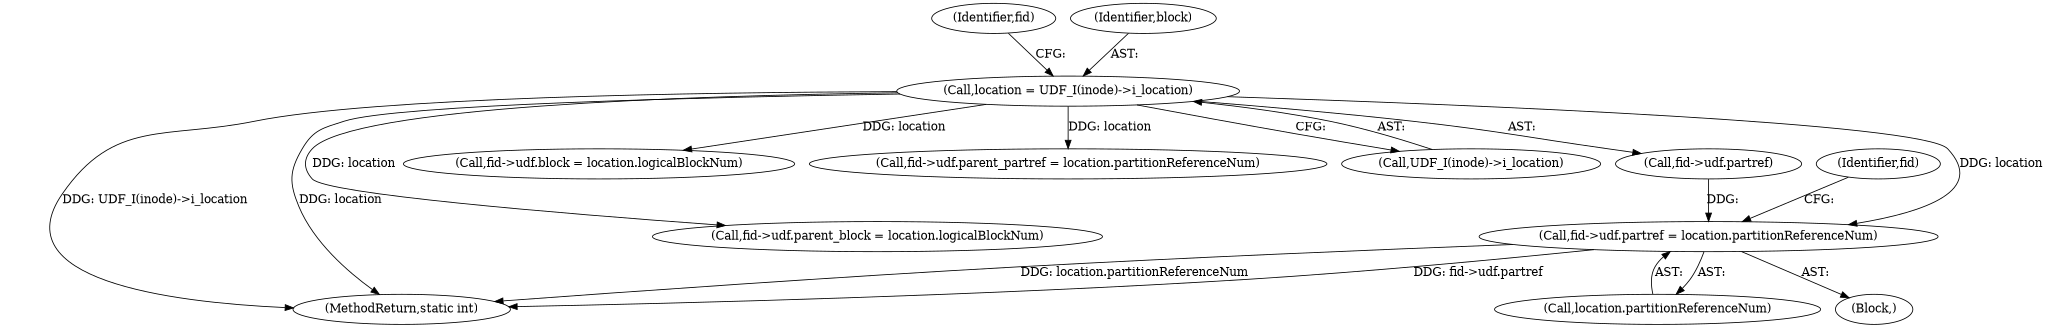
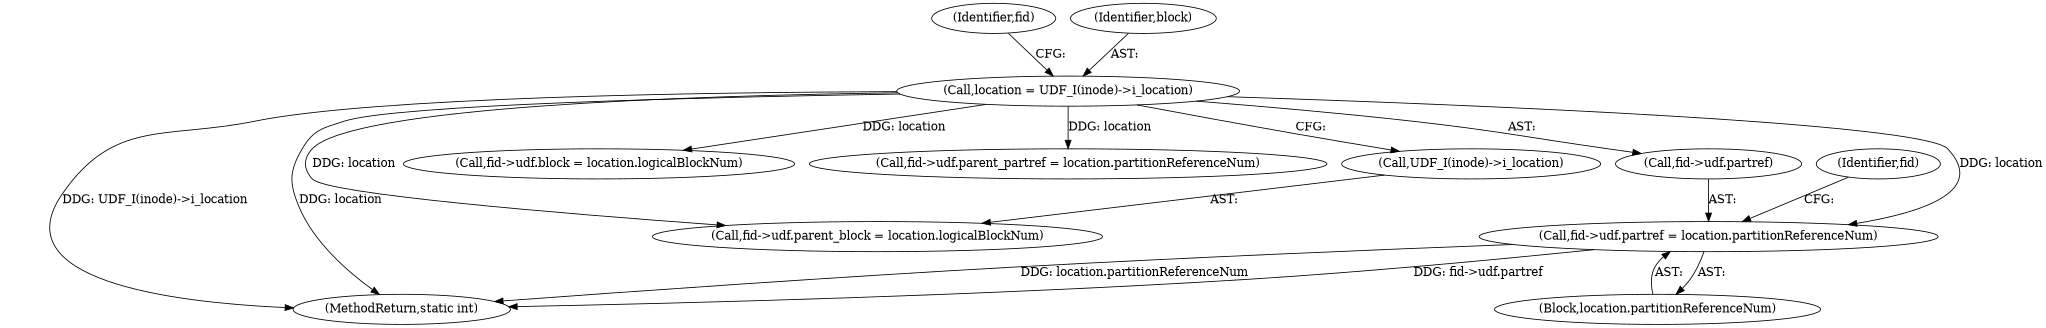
(1318, 119) -> (1187, 199)
(1724, 200) -> (1724, 200)
(1658, 309) -> (1658, 309)
(1874, 309) -> none
